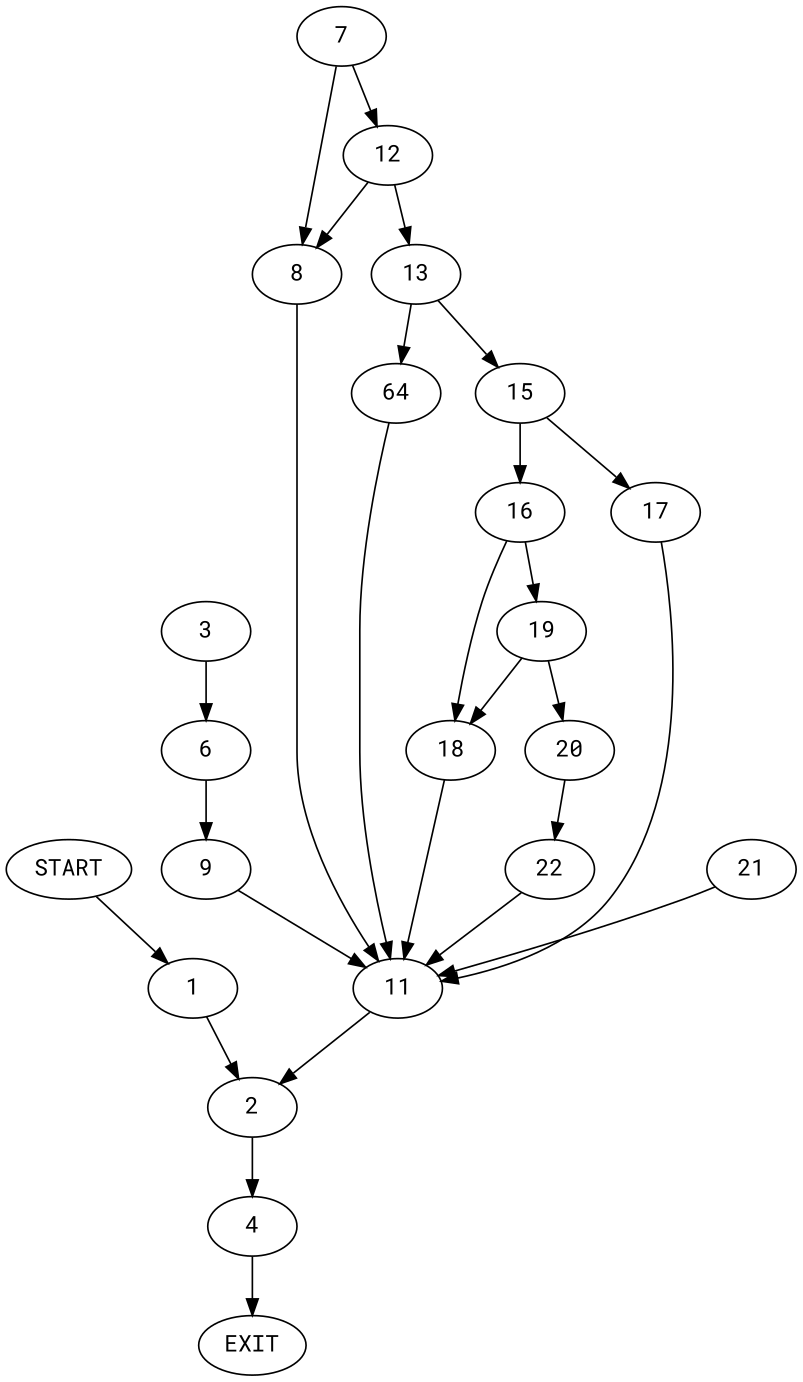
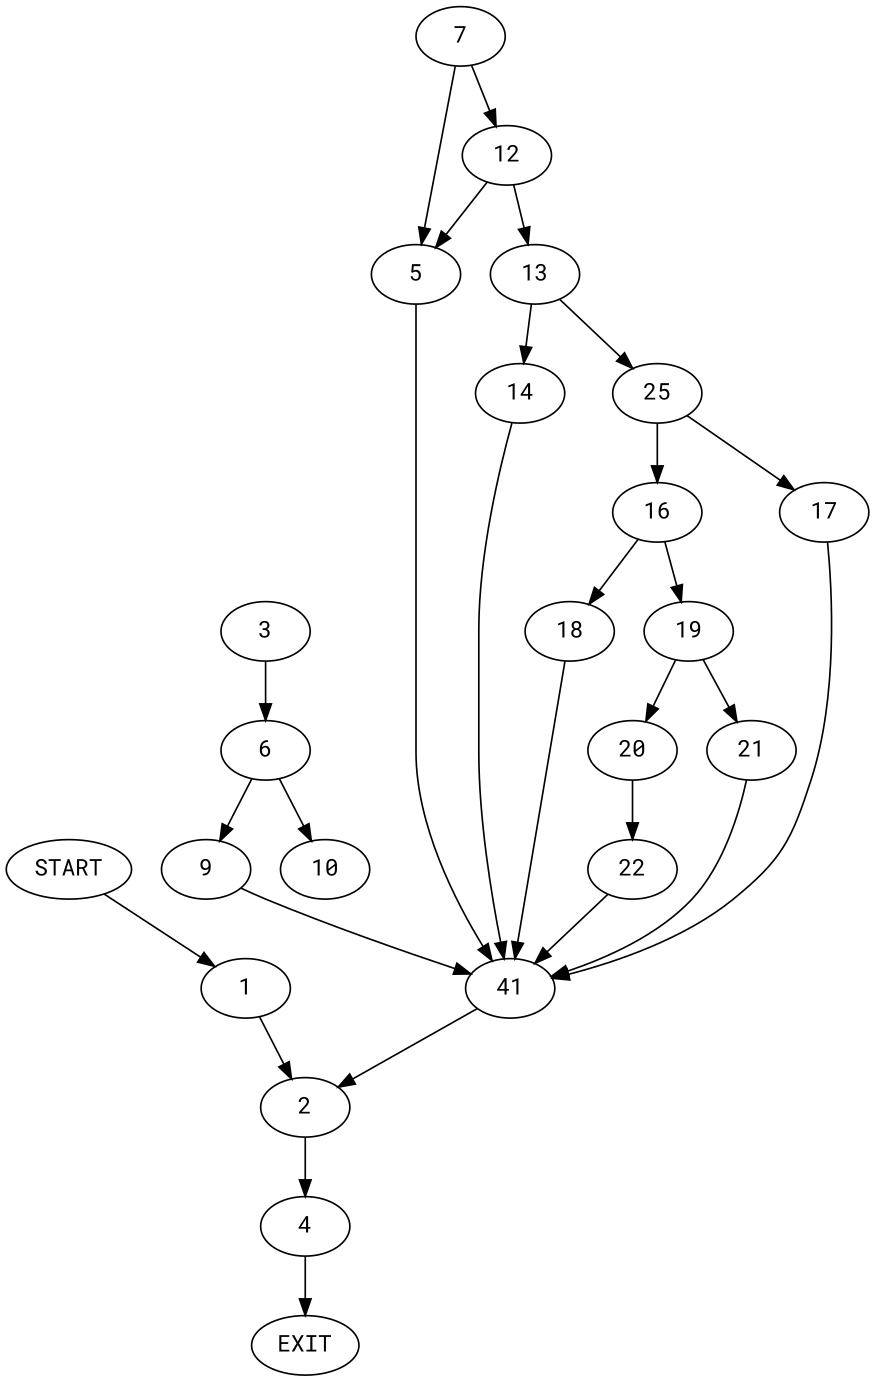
(297, 274) -> (416, 274)
(396, 393) -> (520, 393)
(520, 393) -> (657, 393)
(501, 684) -> (716, 683)
none -> (325, 869)
(398, 988) -> (510, 988)
